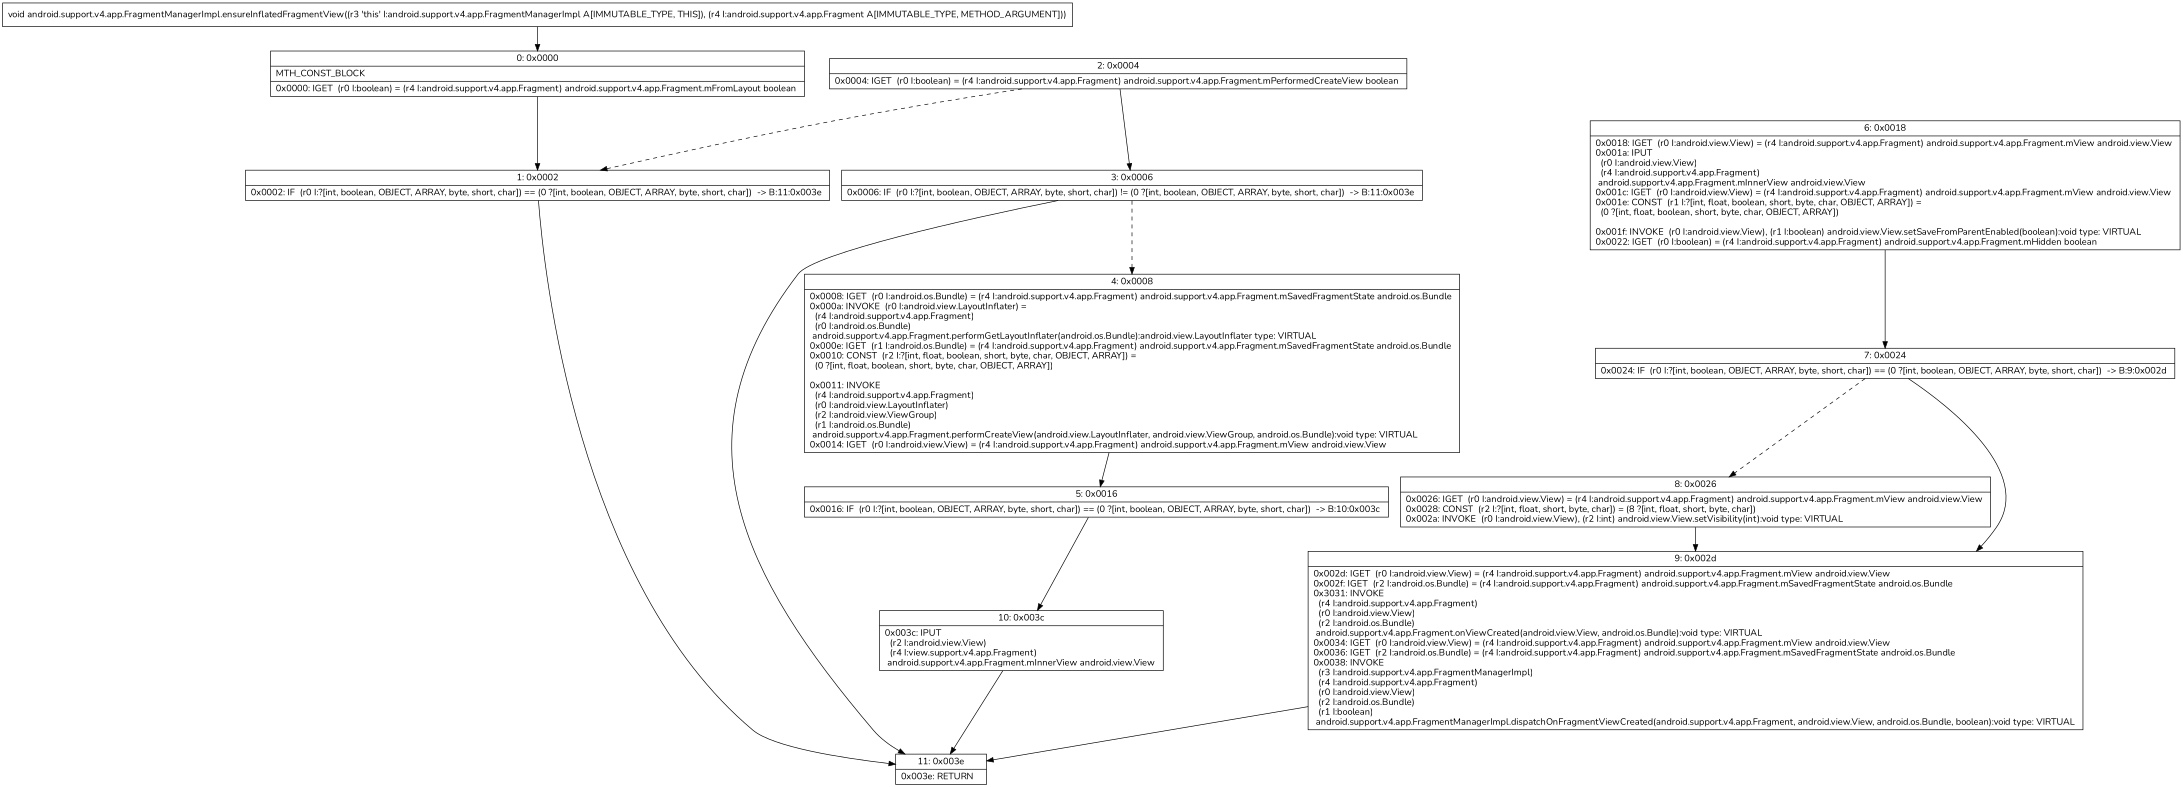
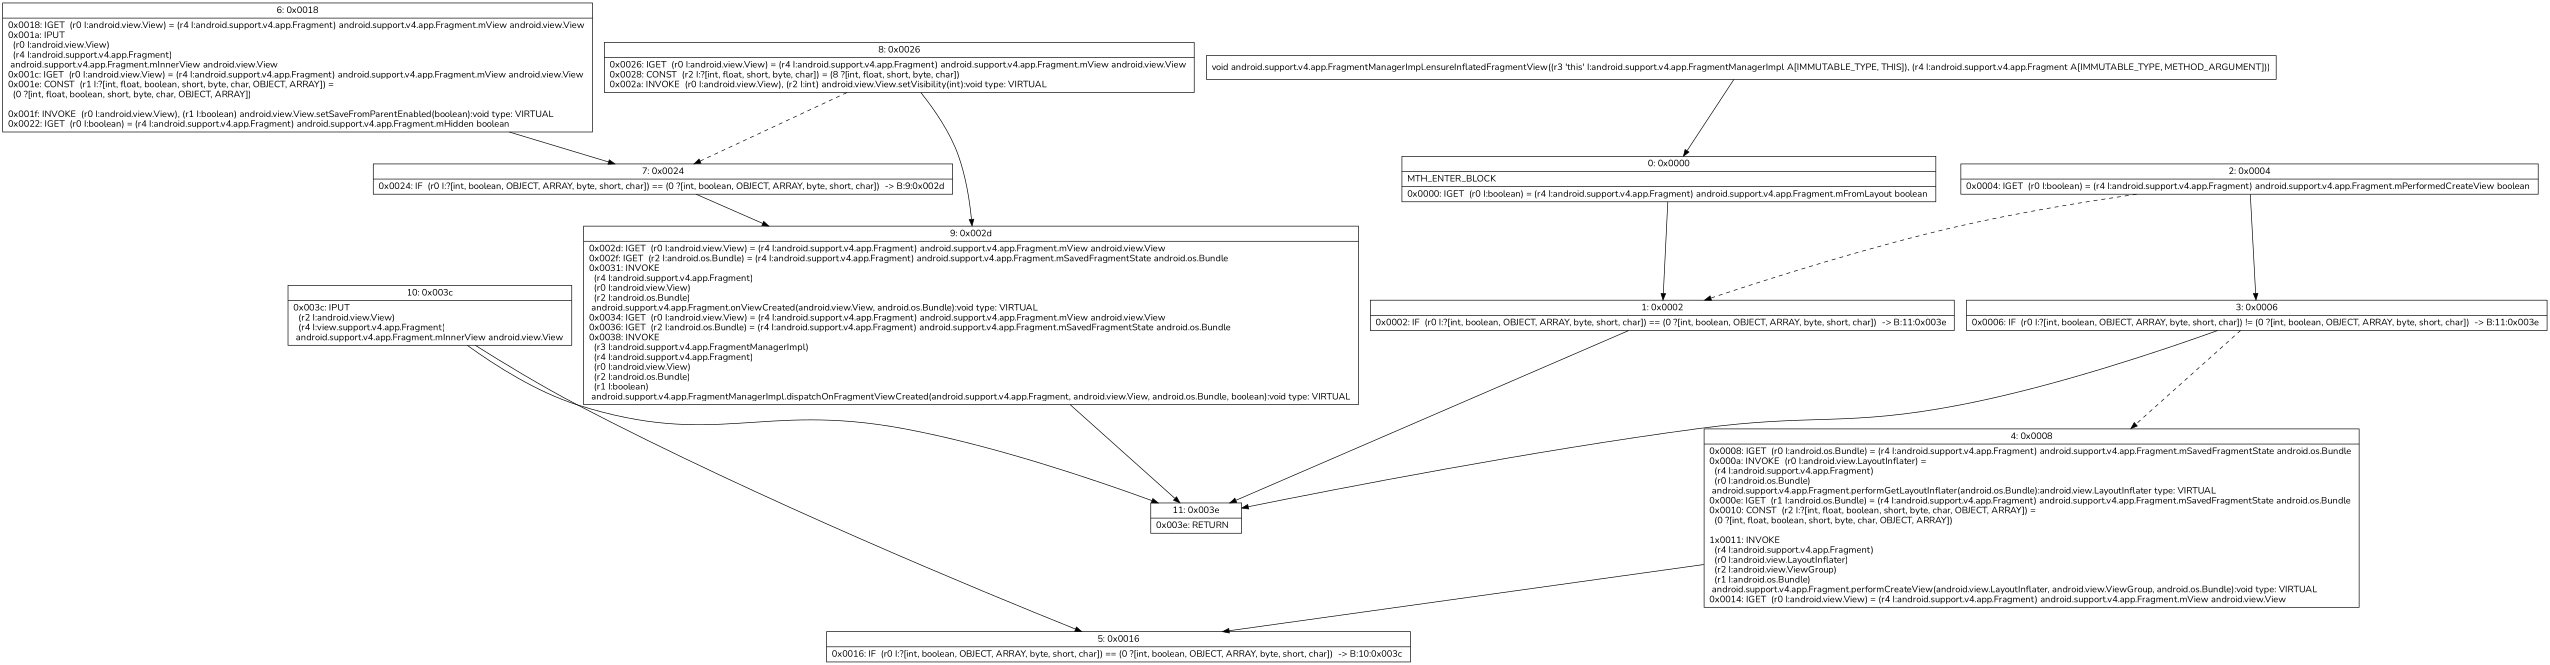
(321, 73) -> (1452, 179)
(848, 385) -> (1747, 540)
(1800, 426) -> (774, 127)
(1065, 561) -> (770, 498)
(1351, 593) -> (627, 268)
